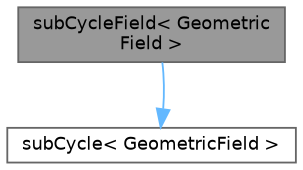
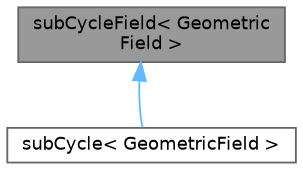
(164, 86) -> (140, 104)
